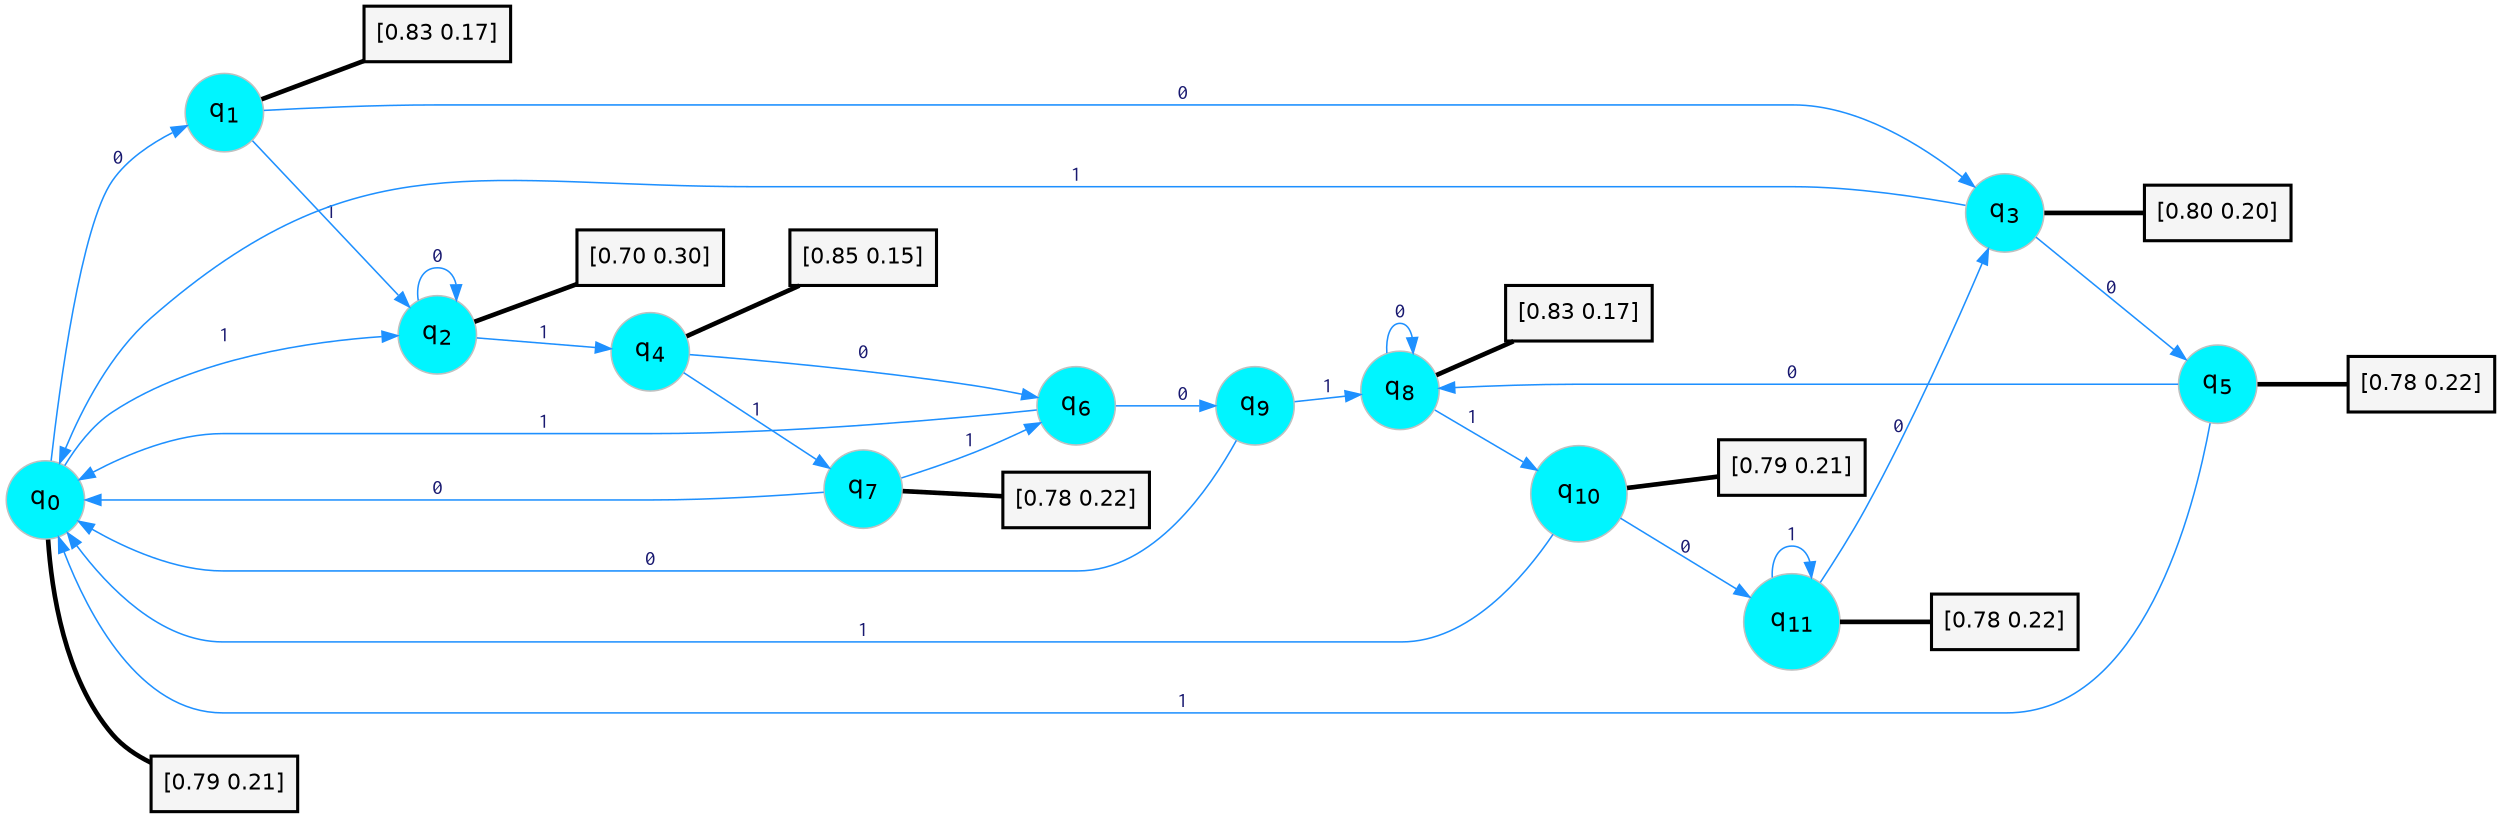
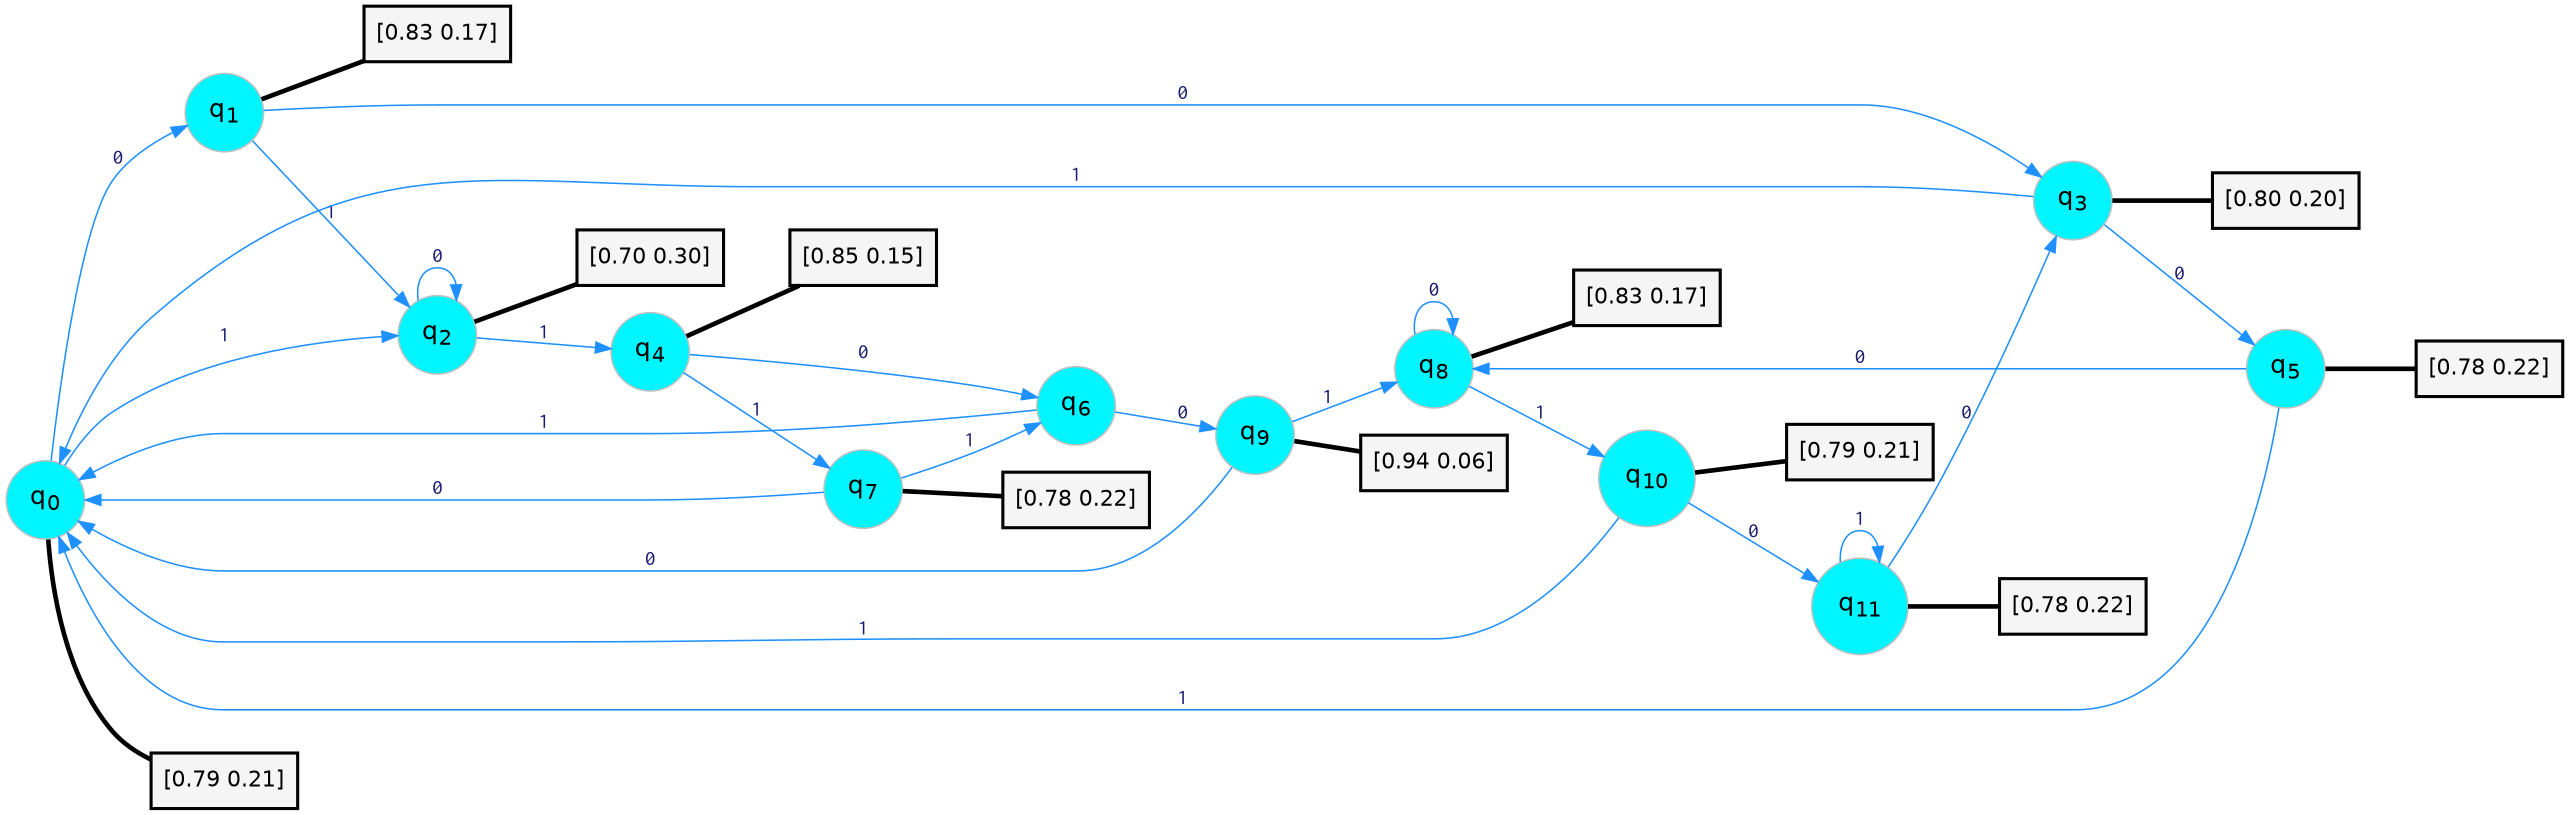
none -> (1434, 463)
